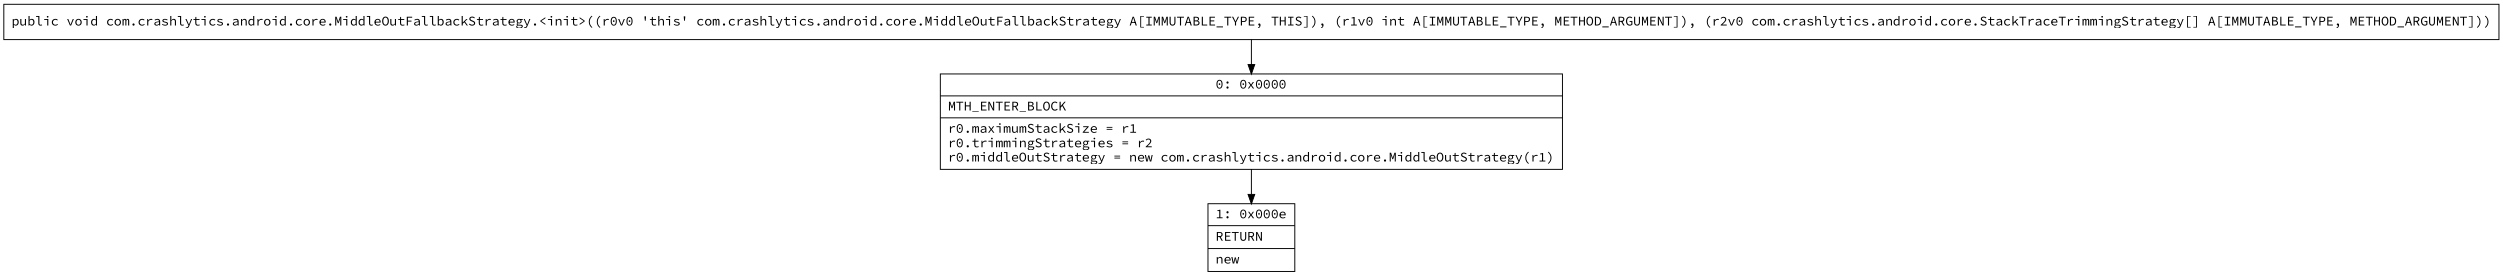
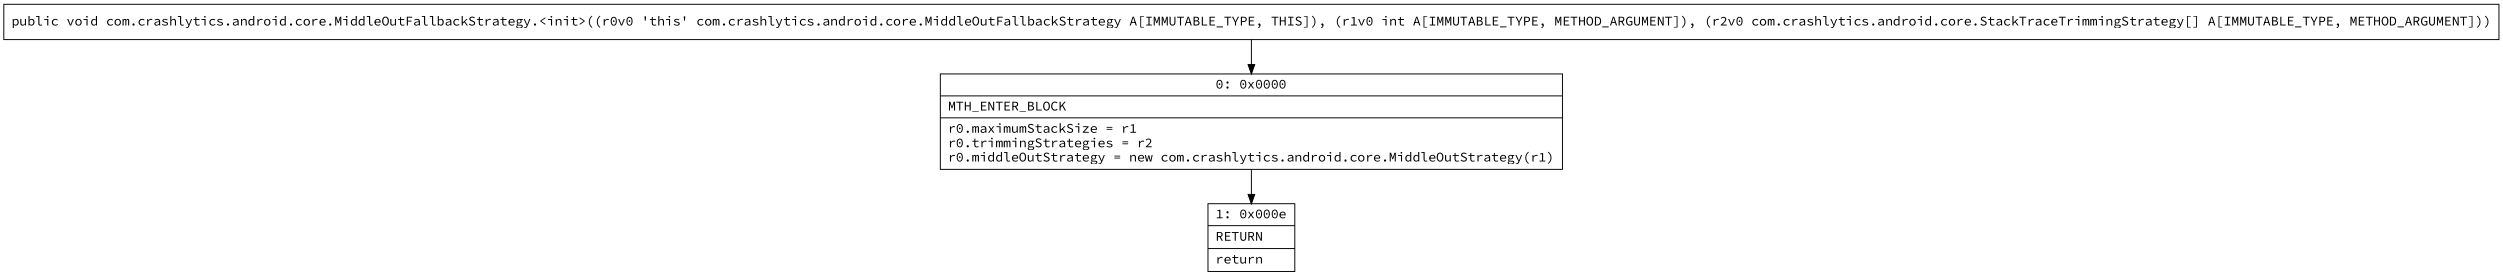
(1228, 260) -> (1239, 260)
